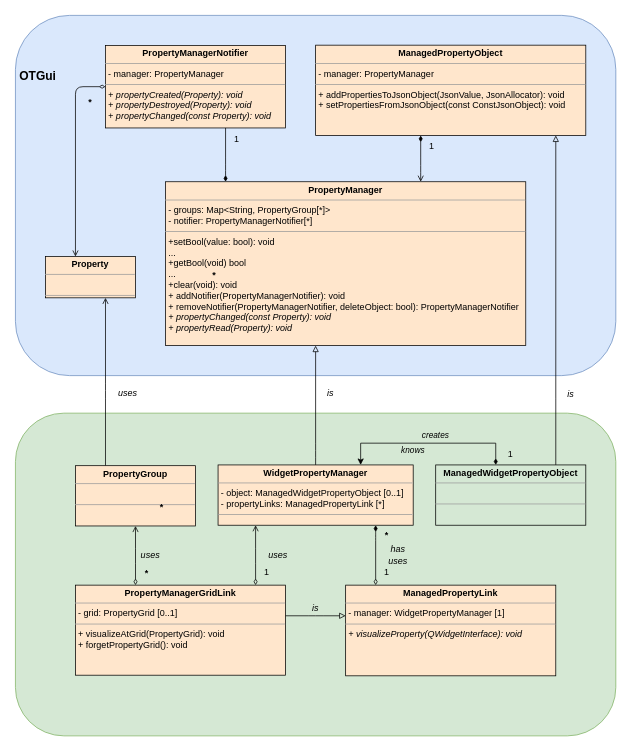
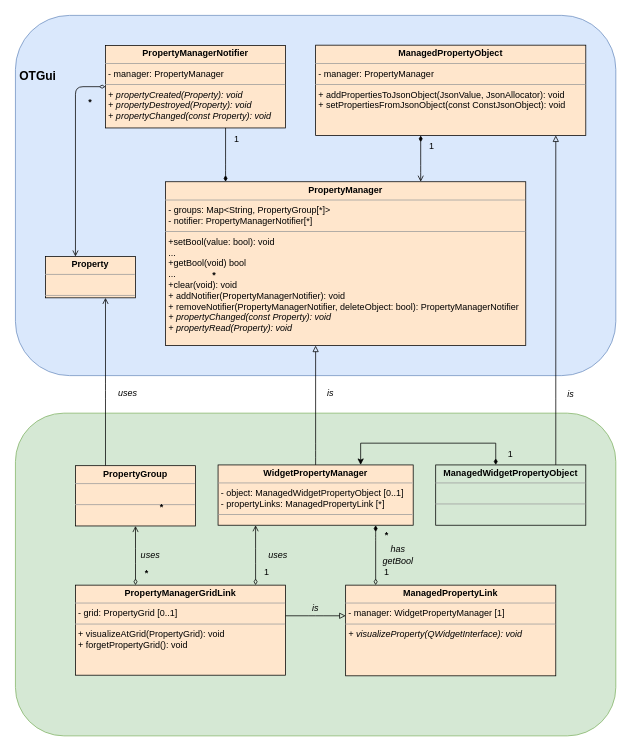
(435, 435) -> none
(413, 450) -> none
(398, 555) -> (398, 555)
